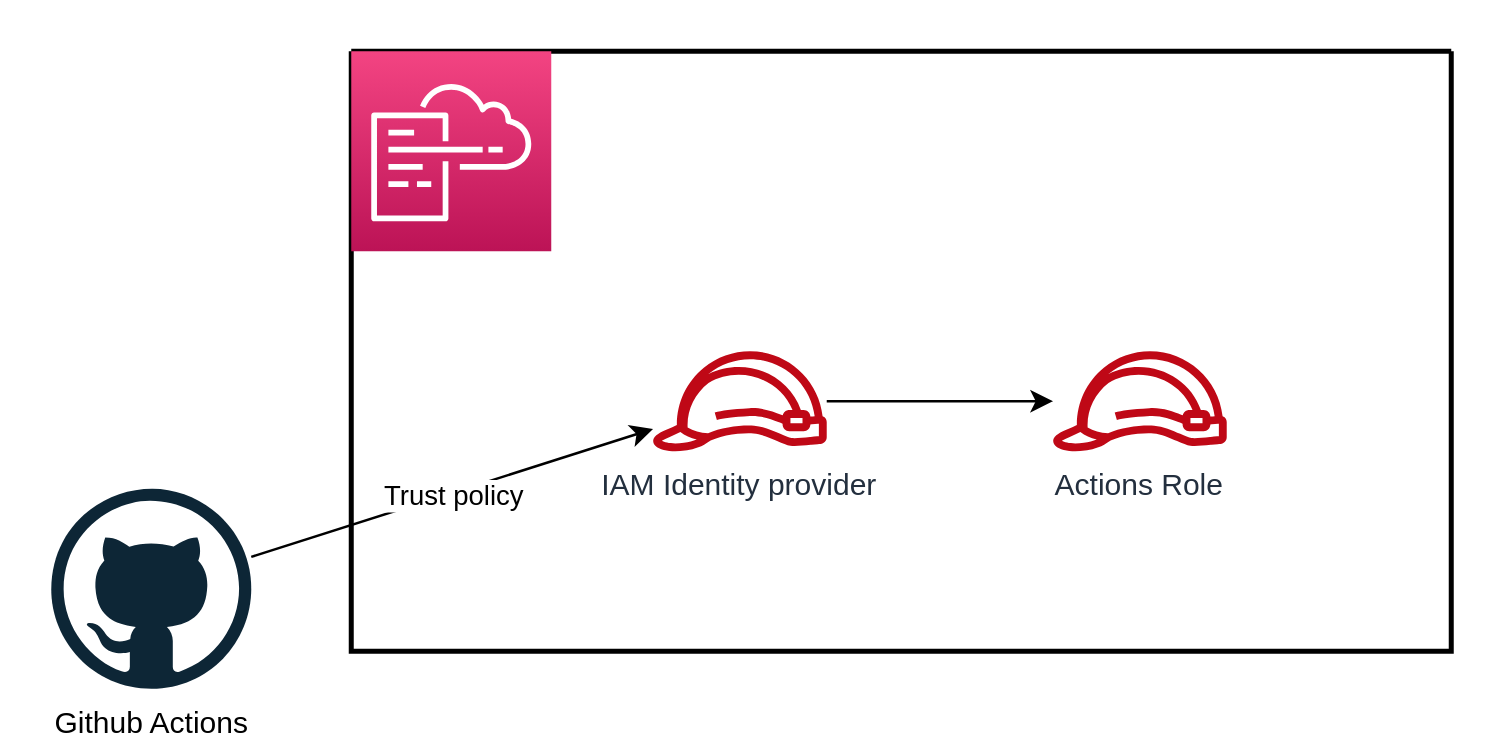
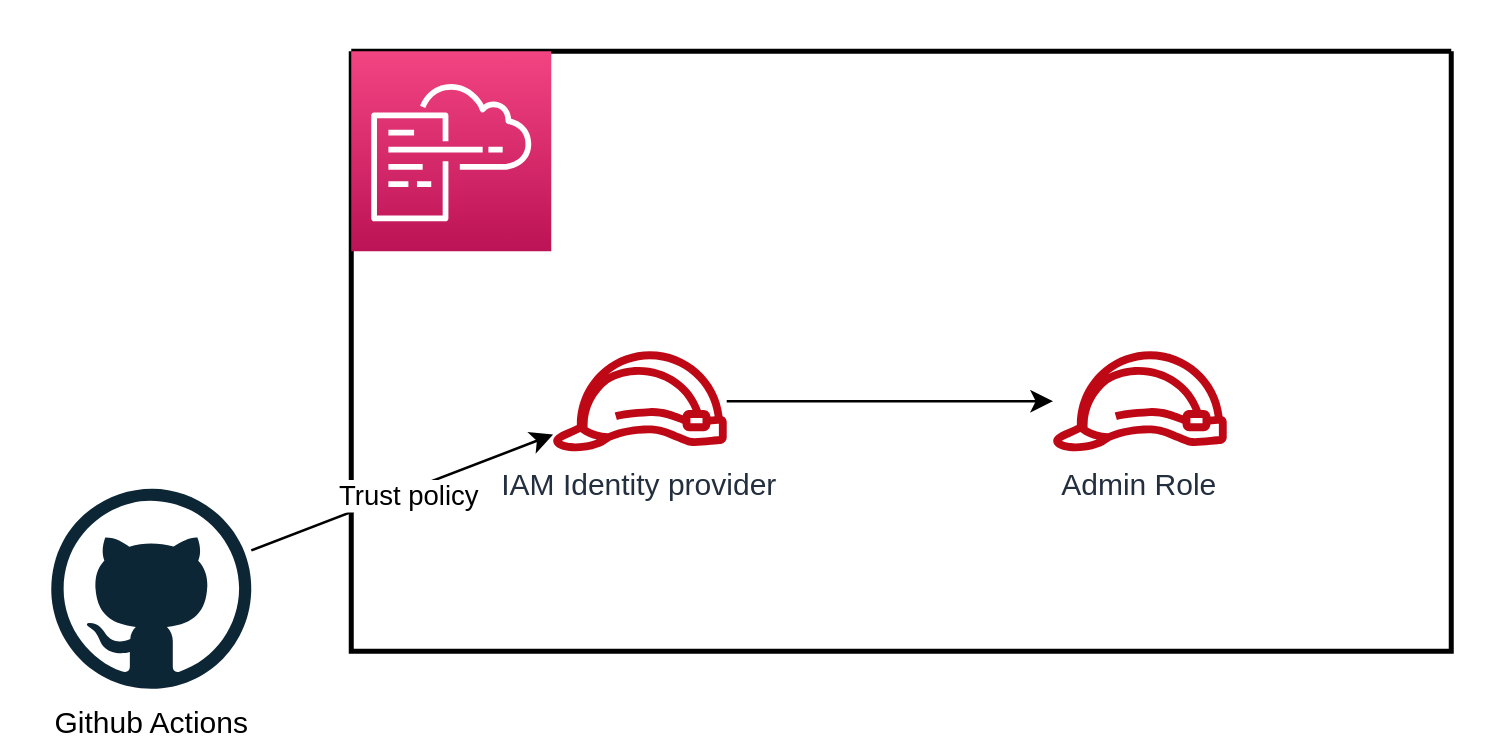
(740, 401) -> (640, 401)
(1140, 487) -> (1140, 487)
